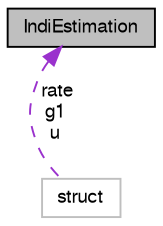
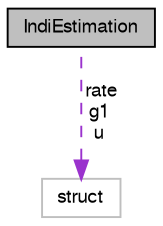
(31, 123) -> (81, 103)
